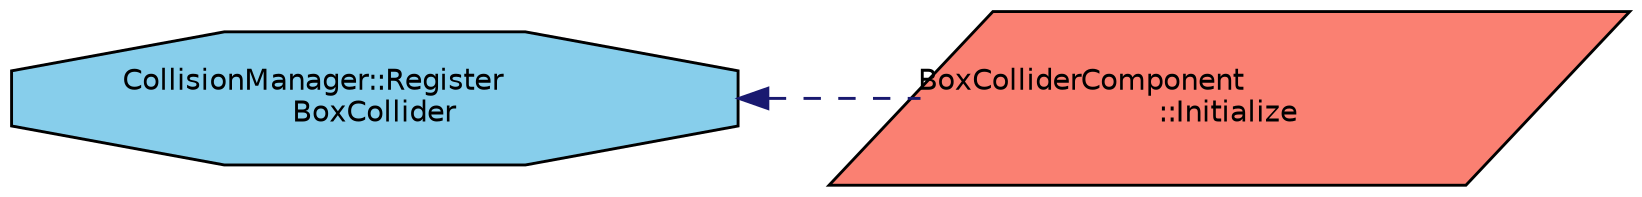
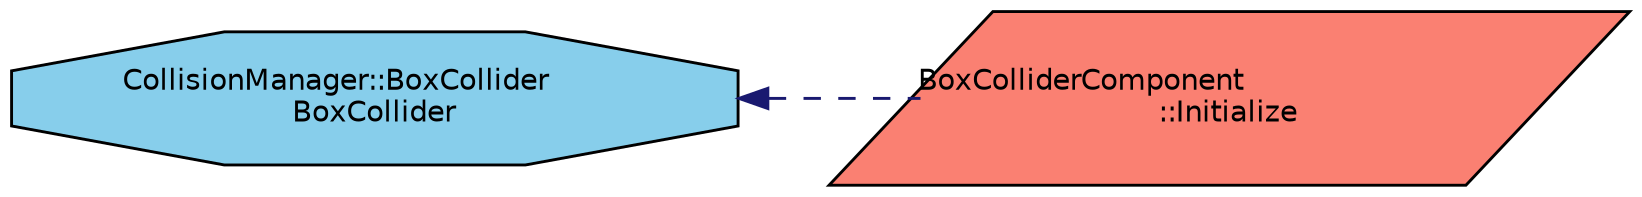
(375, 98) -> (375, 98)
